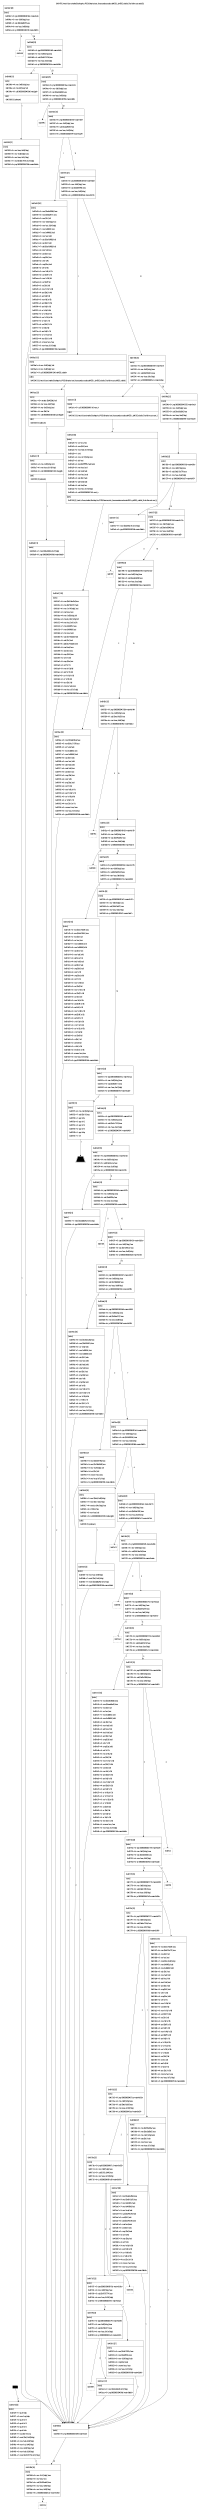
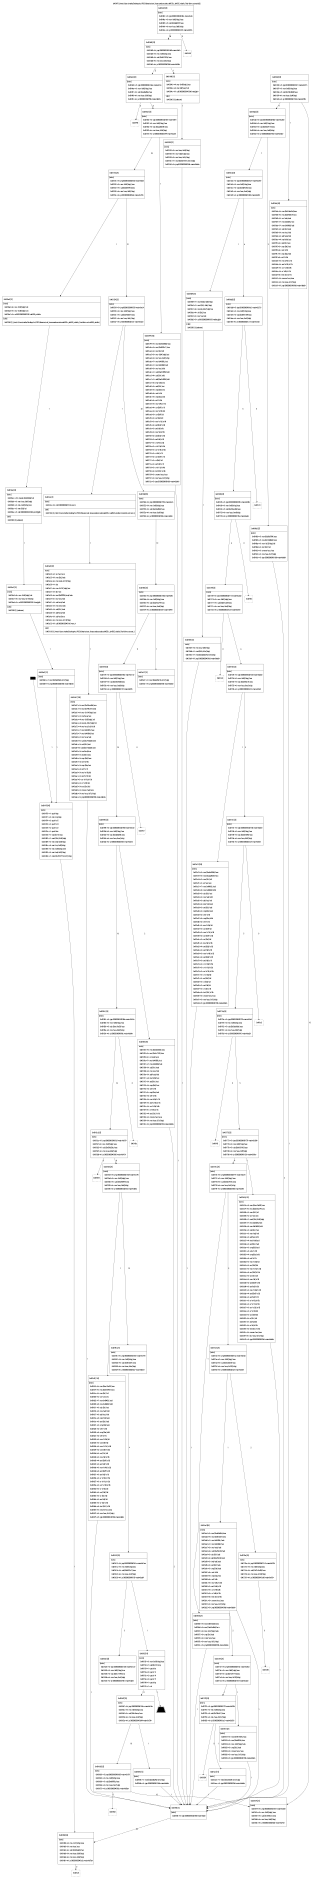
(113, 1139) -> (143, 1692)
(121, 1261) -> (309, 957)
(46, 1492) -> (56, 745)
(105, 2229) -> (232, 1633)
